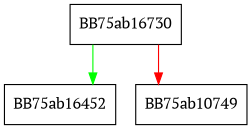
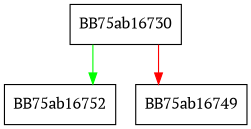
(60, 105) -> (60, 105)
(191, 105) -> (191, 105)
